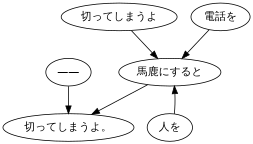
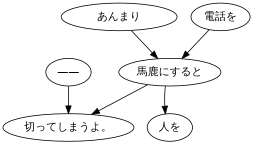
(119, 17) -> (119, 17)
(175, 104) -> (165, 96)
